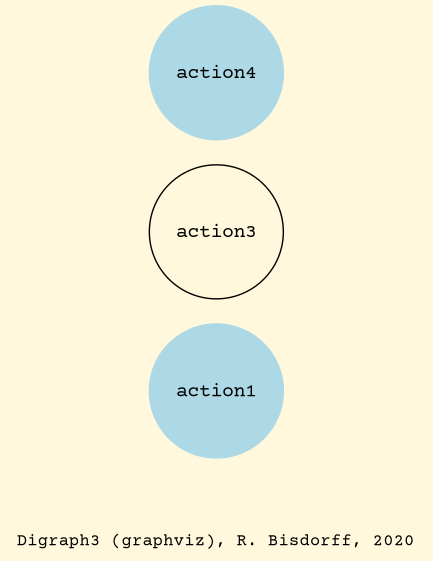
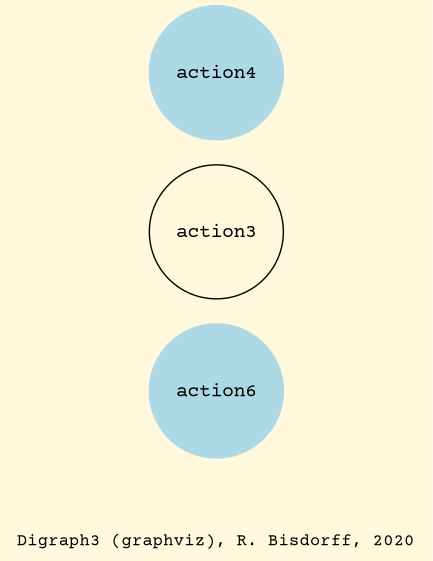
(216, 391) -> (216, 391)
